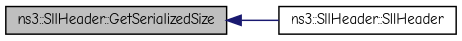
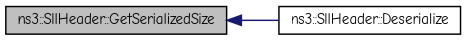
(368, 20) -> (370, 20)
